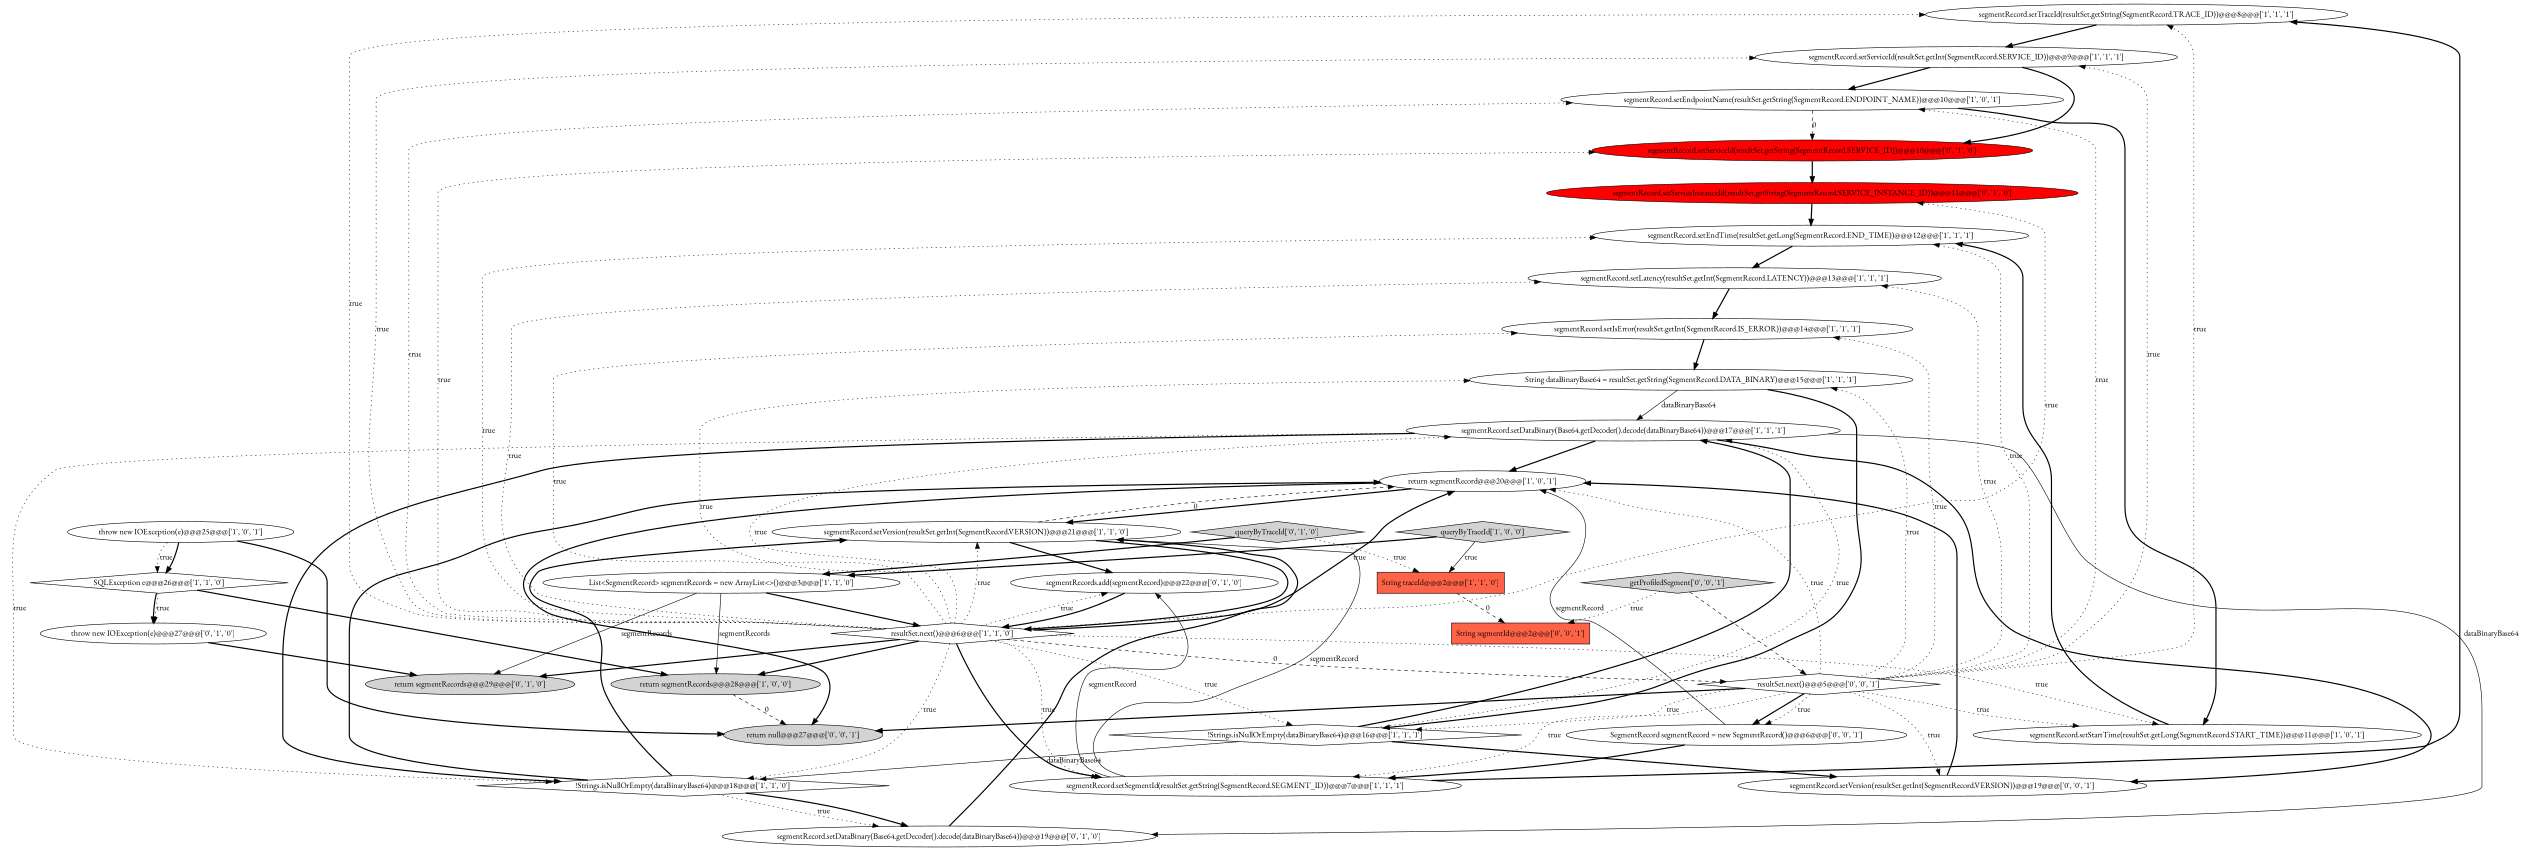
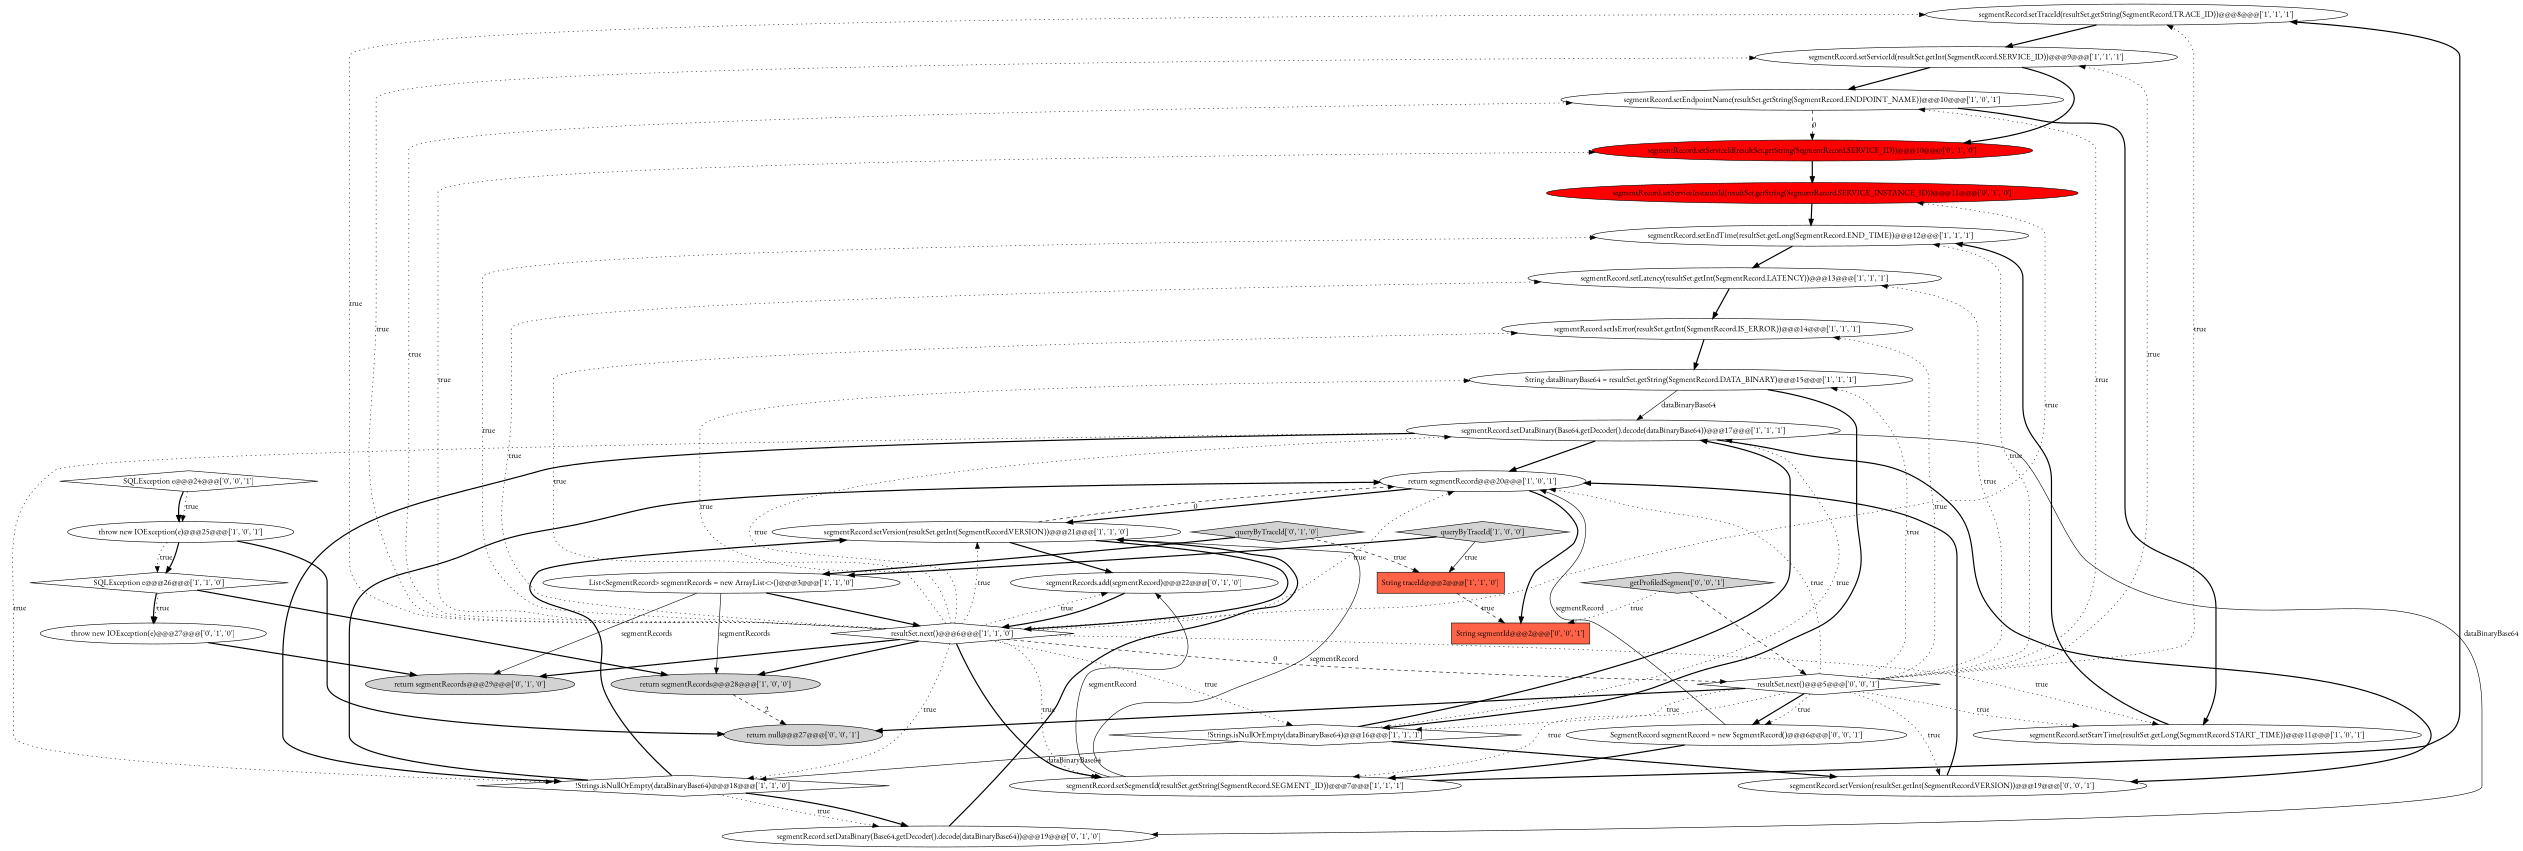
none -> (189, 481)
(756, 515) -> (1567, 549)
(1363, 551) -> (1363, 551)
(1278, 601) -> (1278, 601)
(1488, 608) -> (1488, 608)
(767, 710) -> (767, 710)
